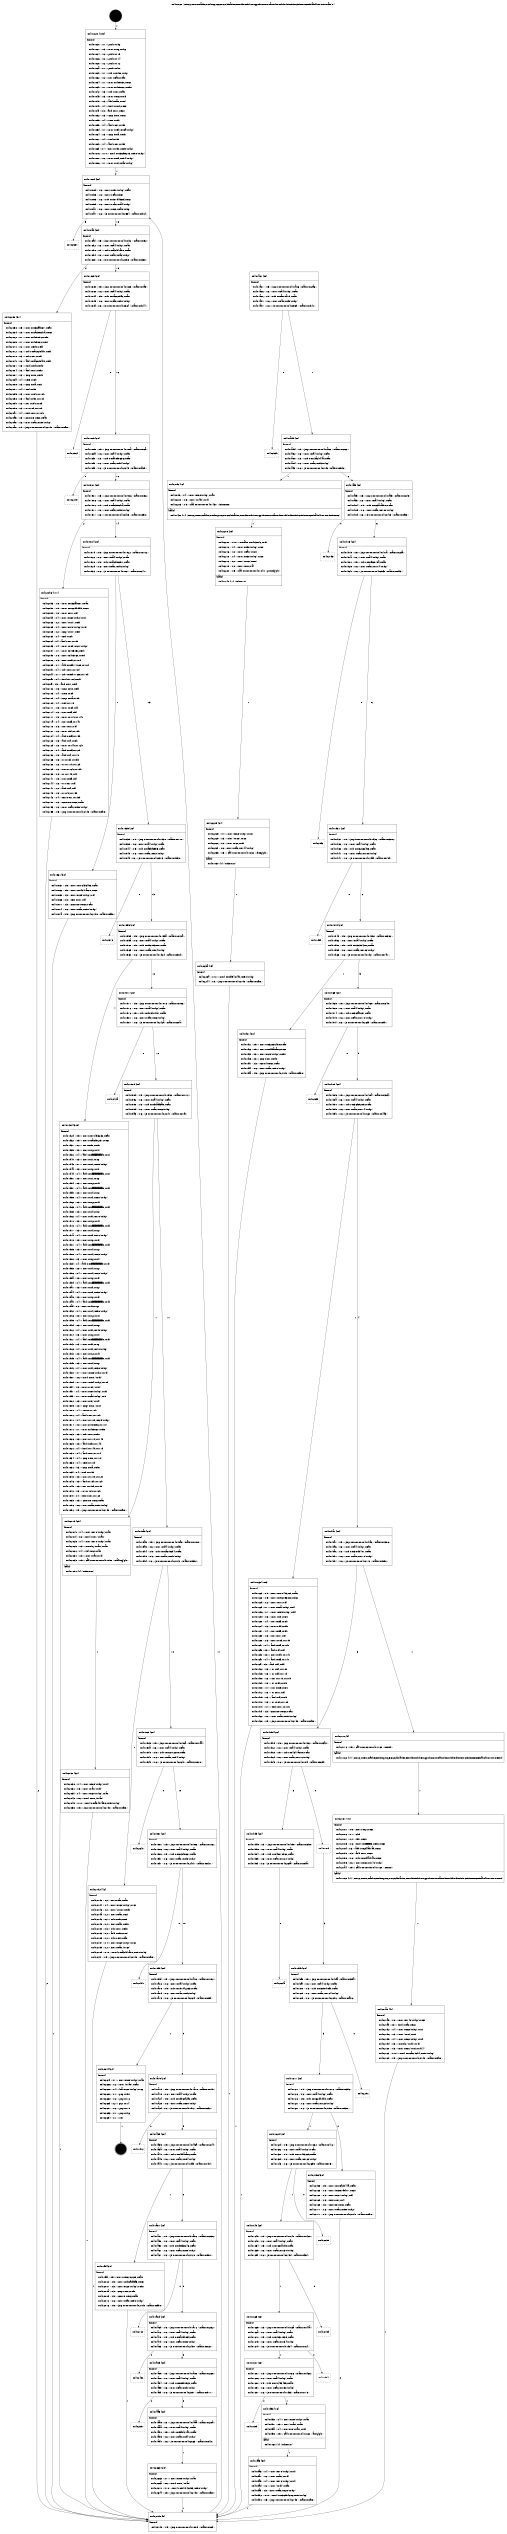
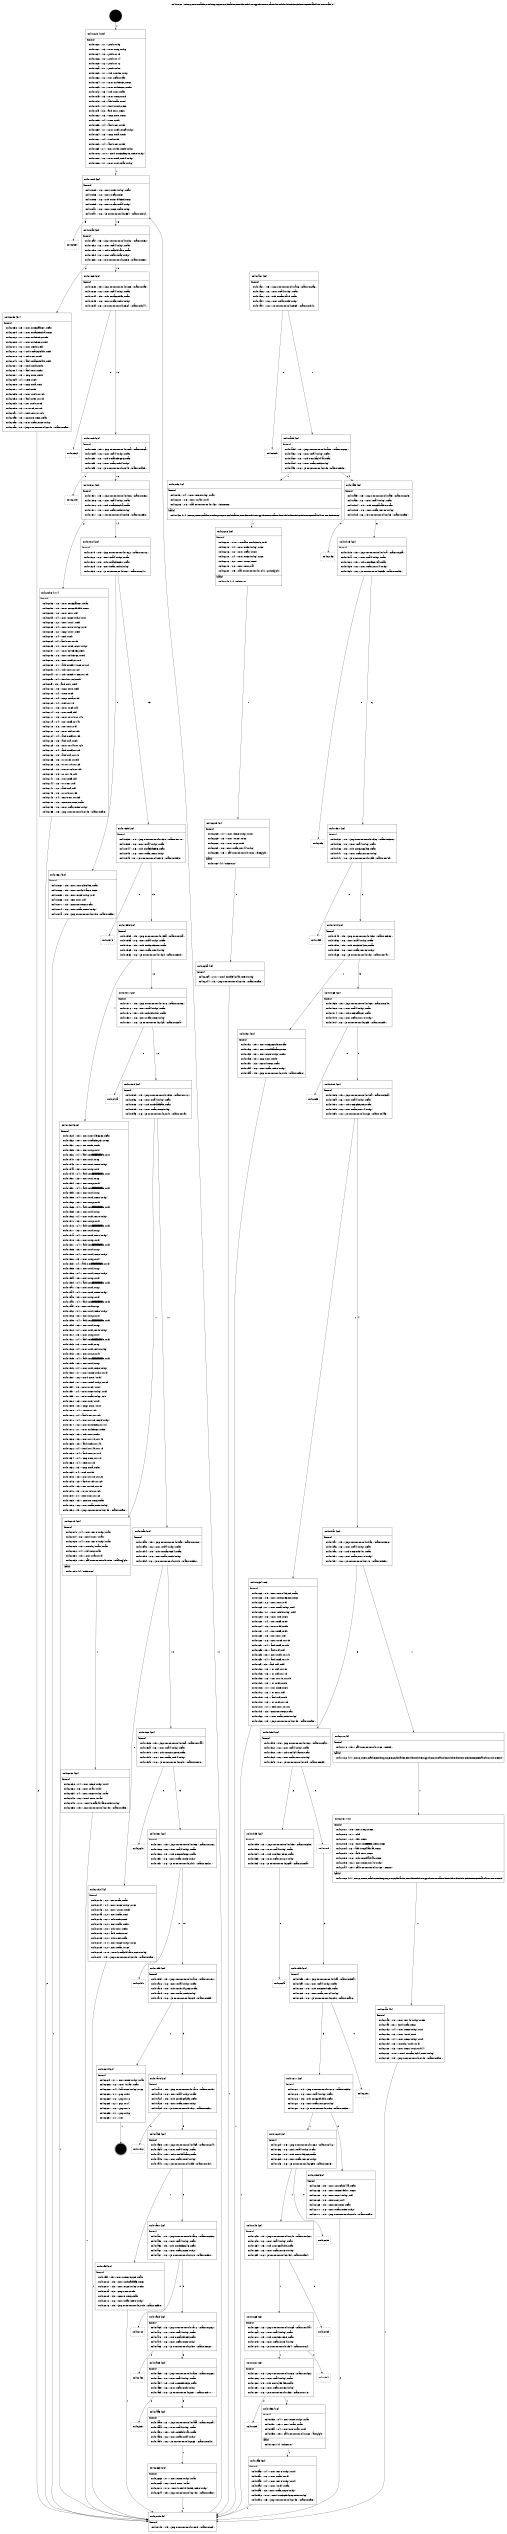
(348, 477) -> (348, 477)
